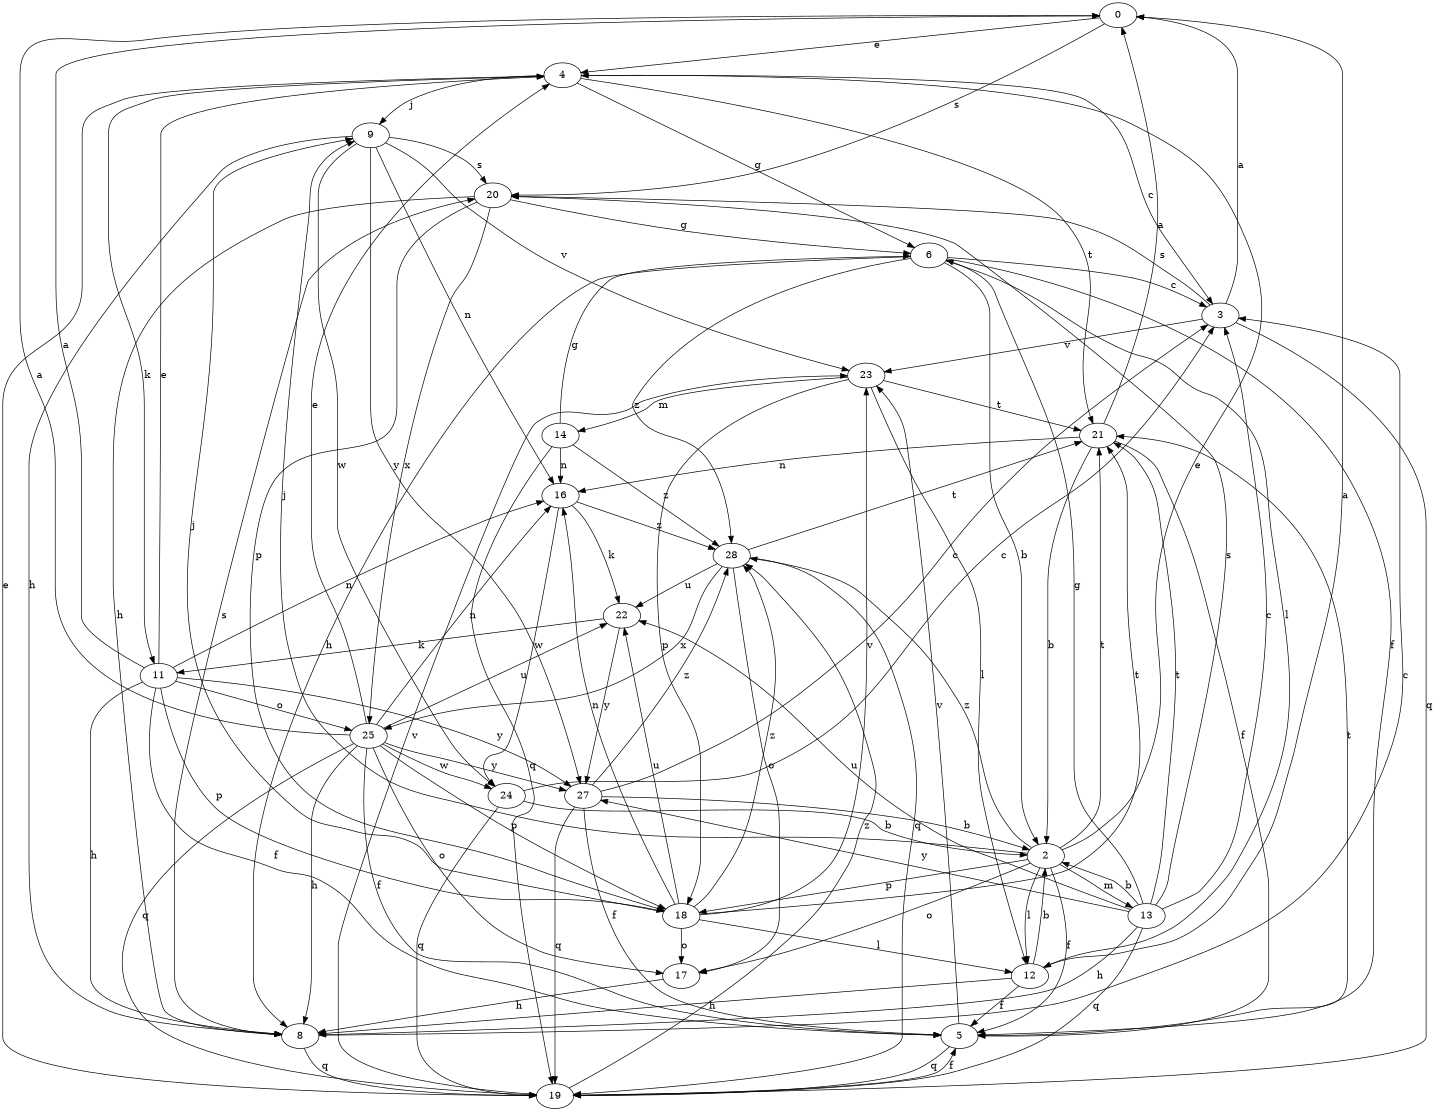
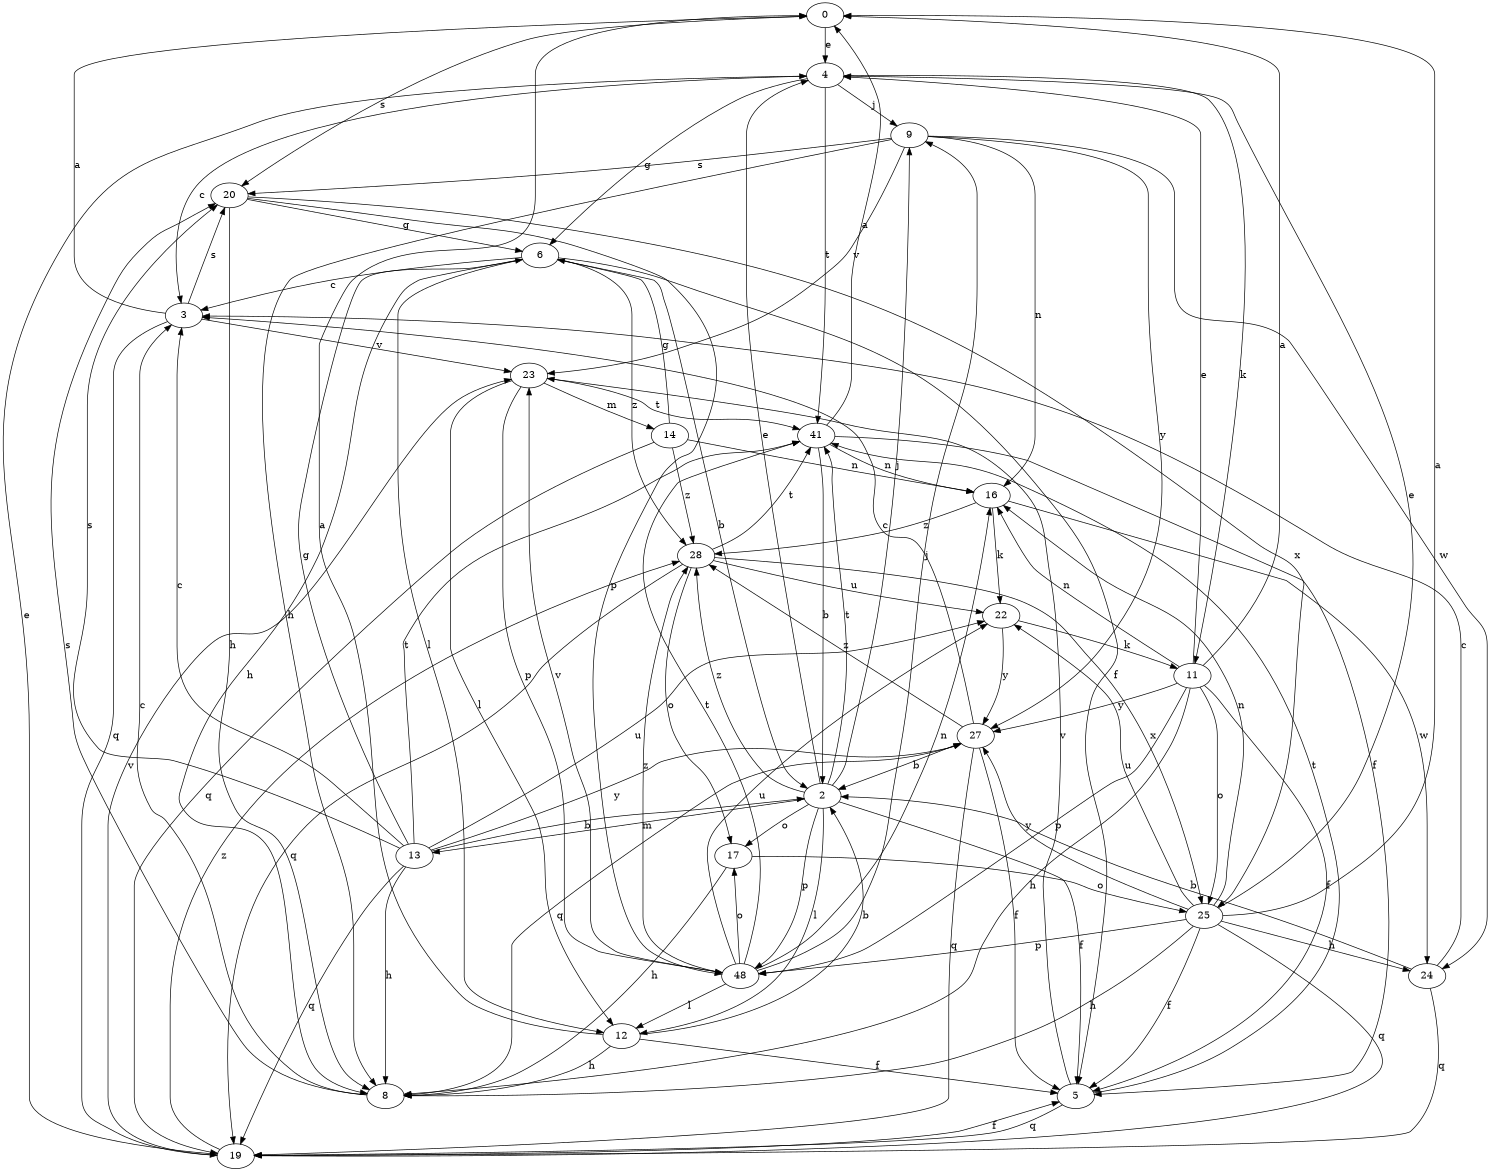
(1098, 436) -> (816, 436)
(444, 766) -> (1332, 946)
(476, 911) -> (968, 866)
(681, 916) -> (740, 976)
(410, 1091) -> (619, 859)
